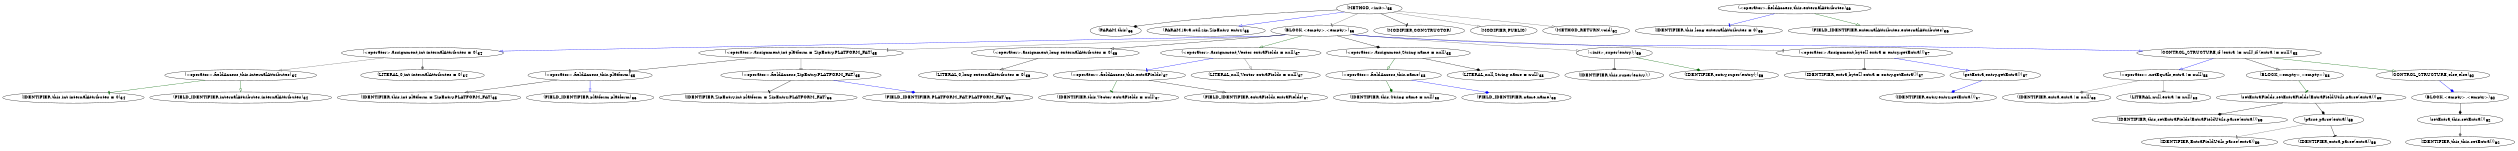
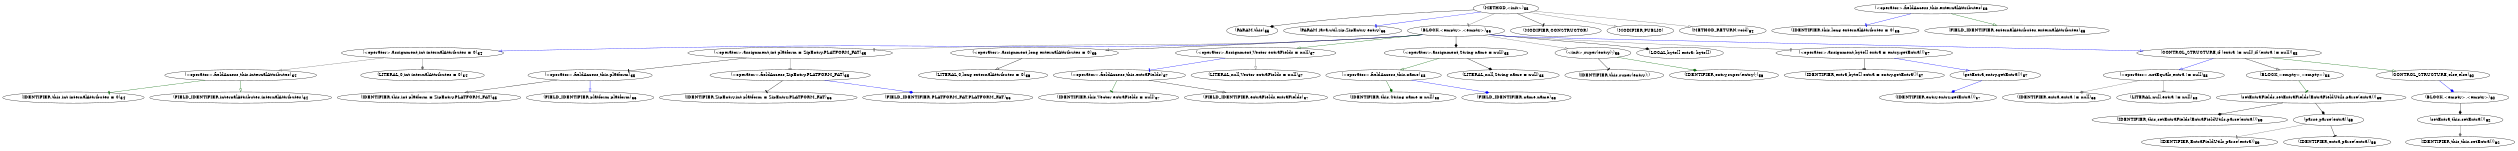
(1293, 19) -> (1429, 19)
none -> (1680, 53)
